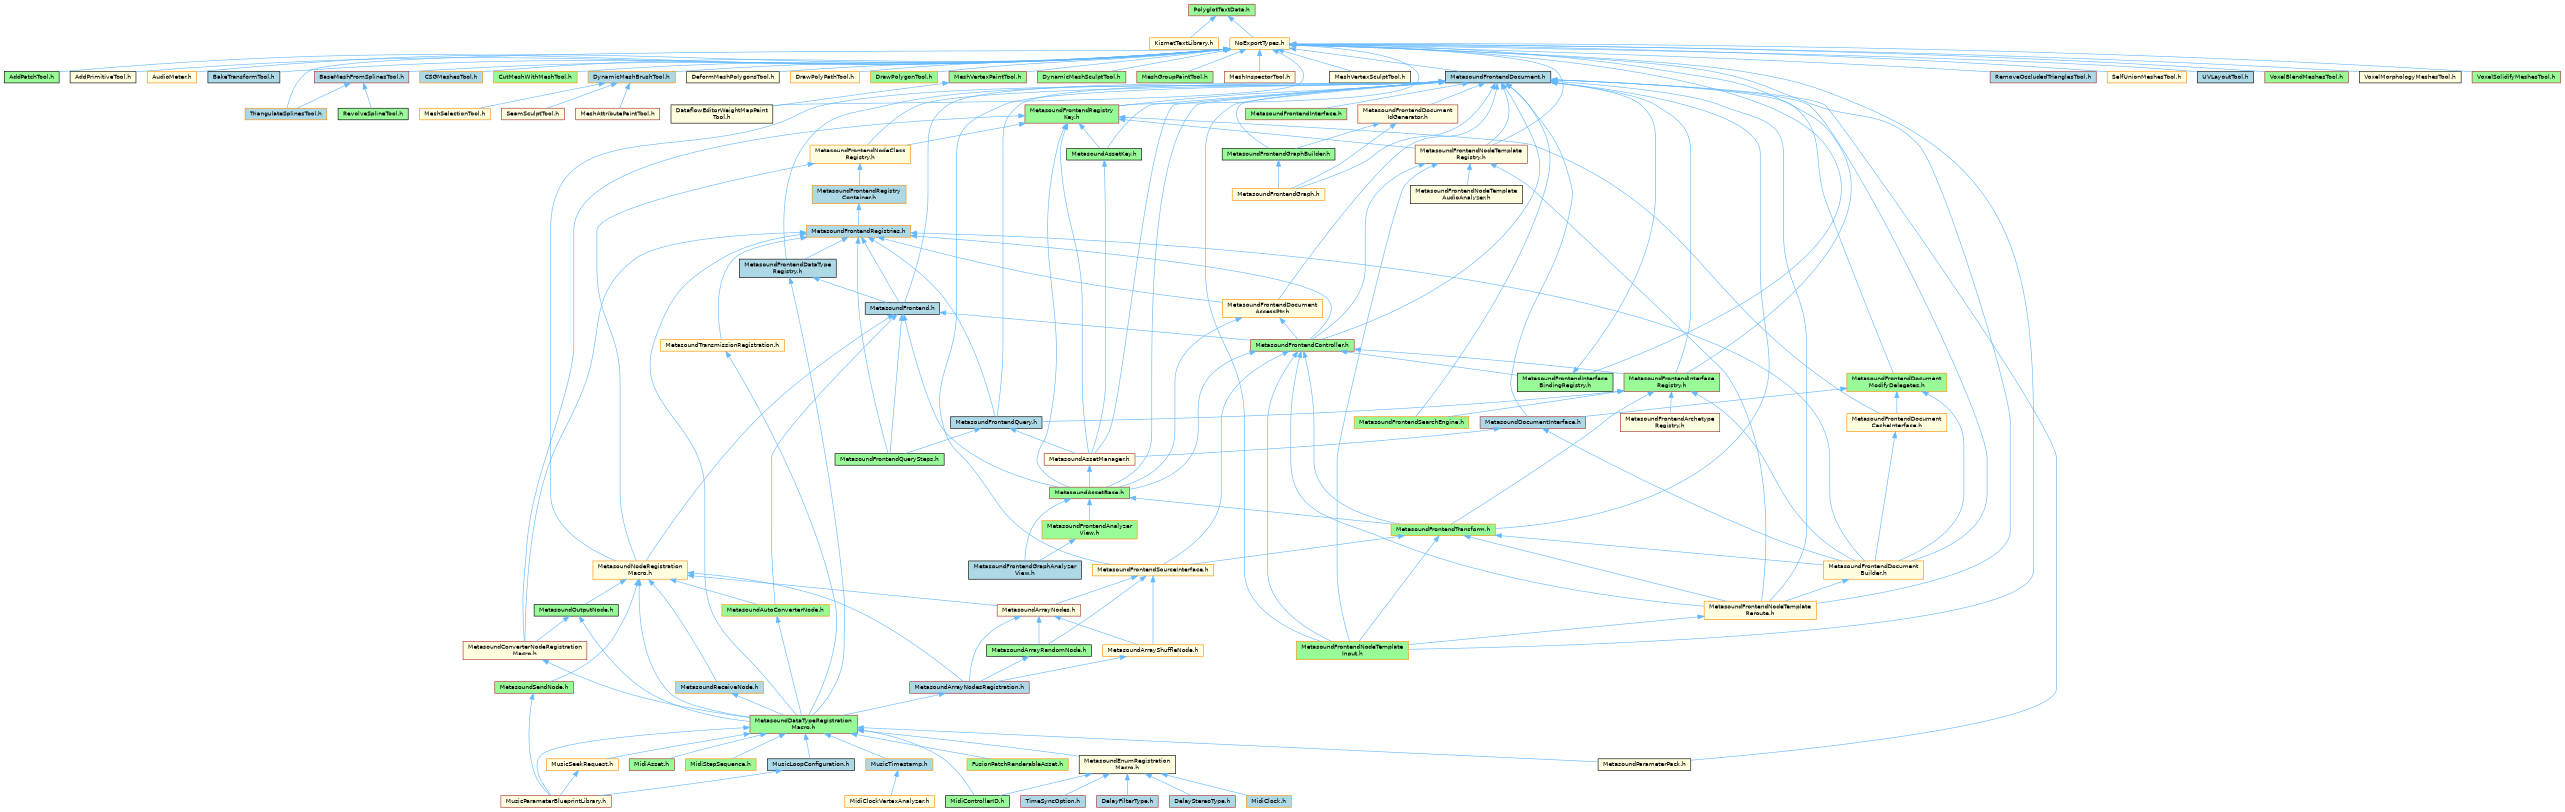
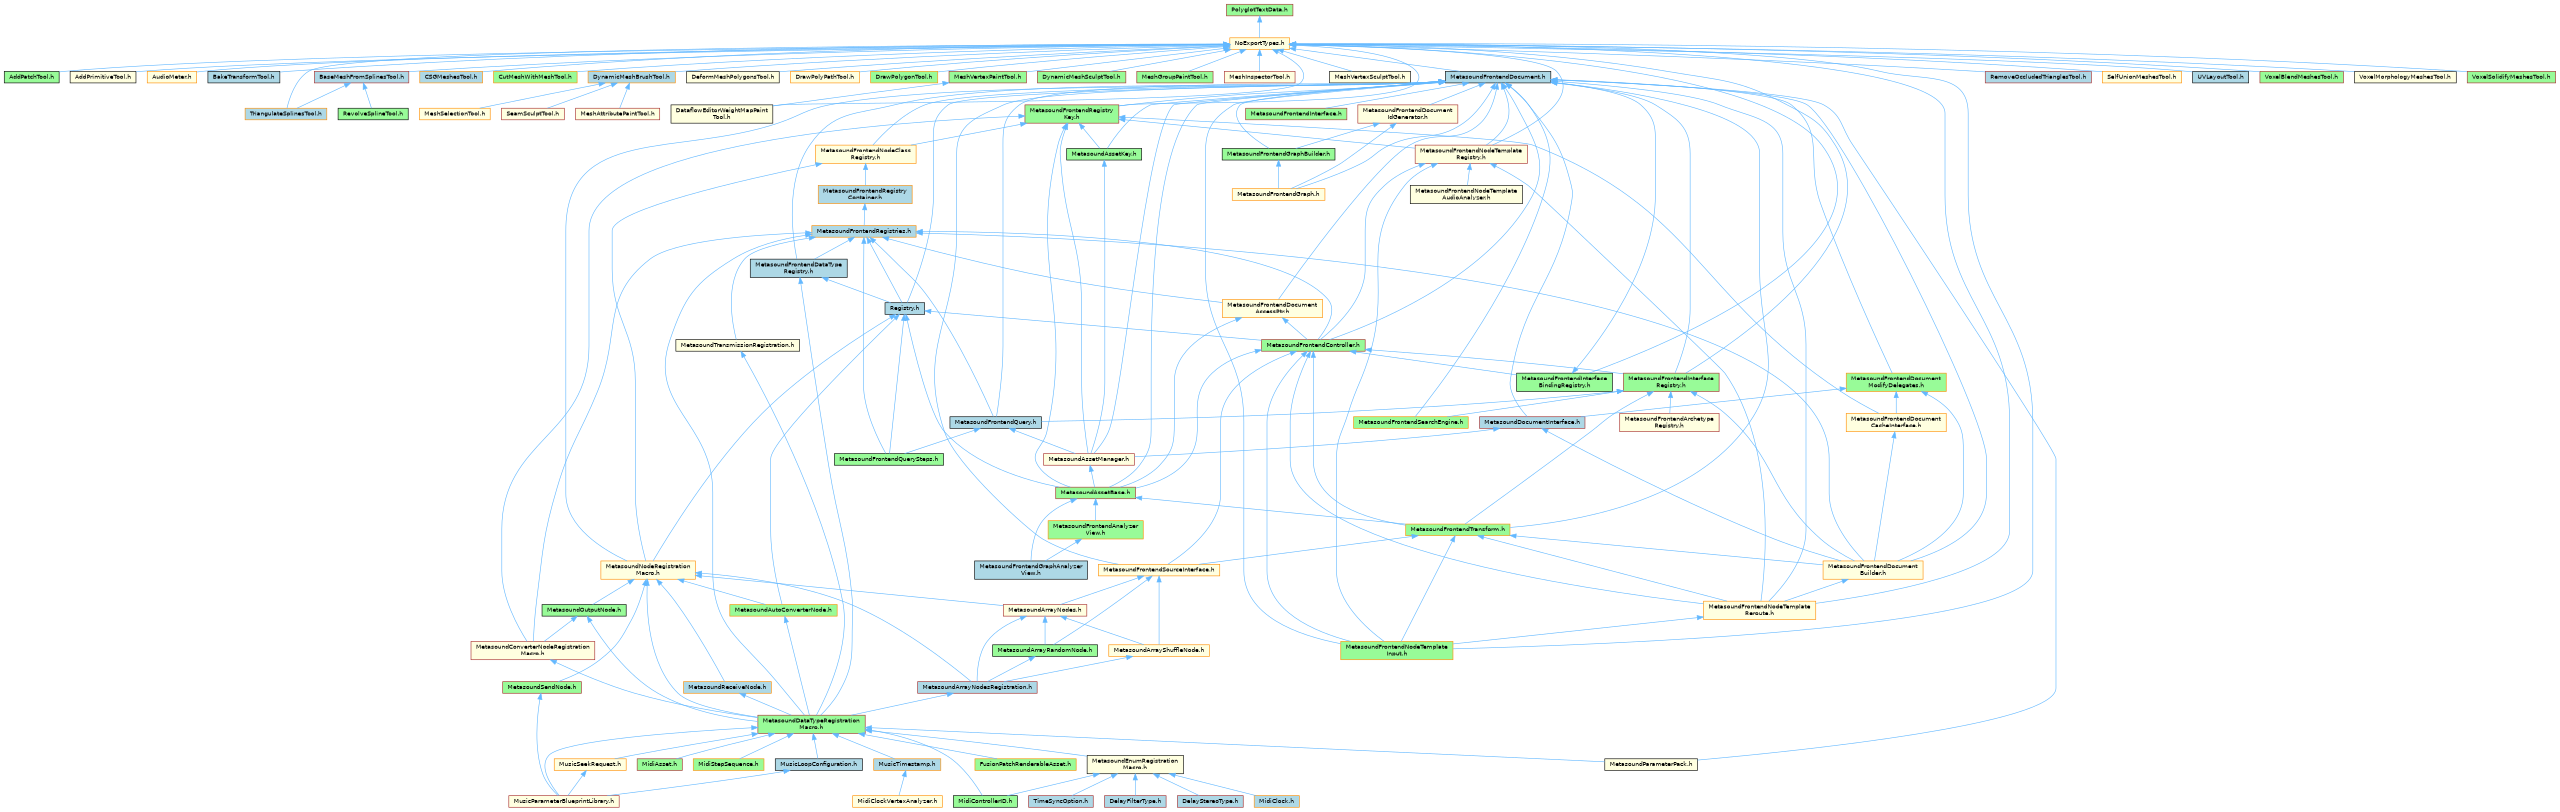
(1184, 44) -> none
(902, 309) -> (905, 309)
(723, 345) -> (738, 345)
